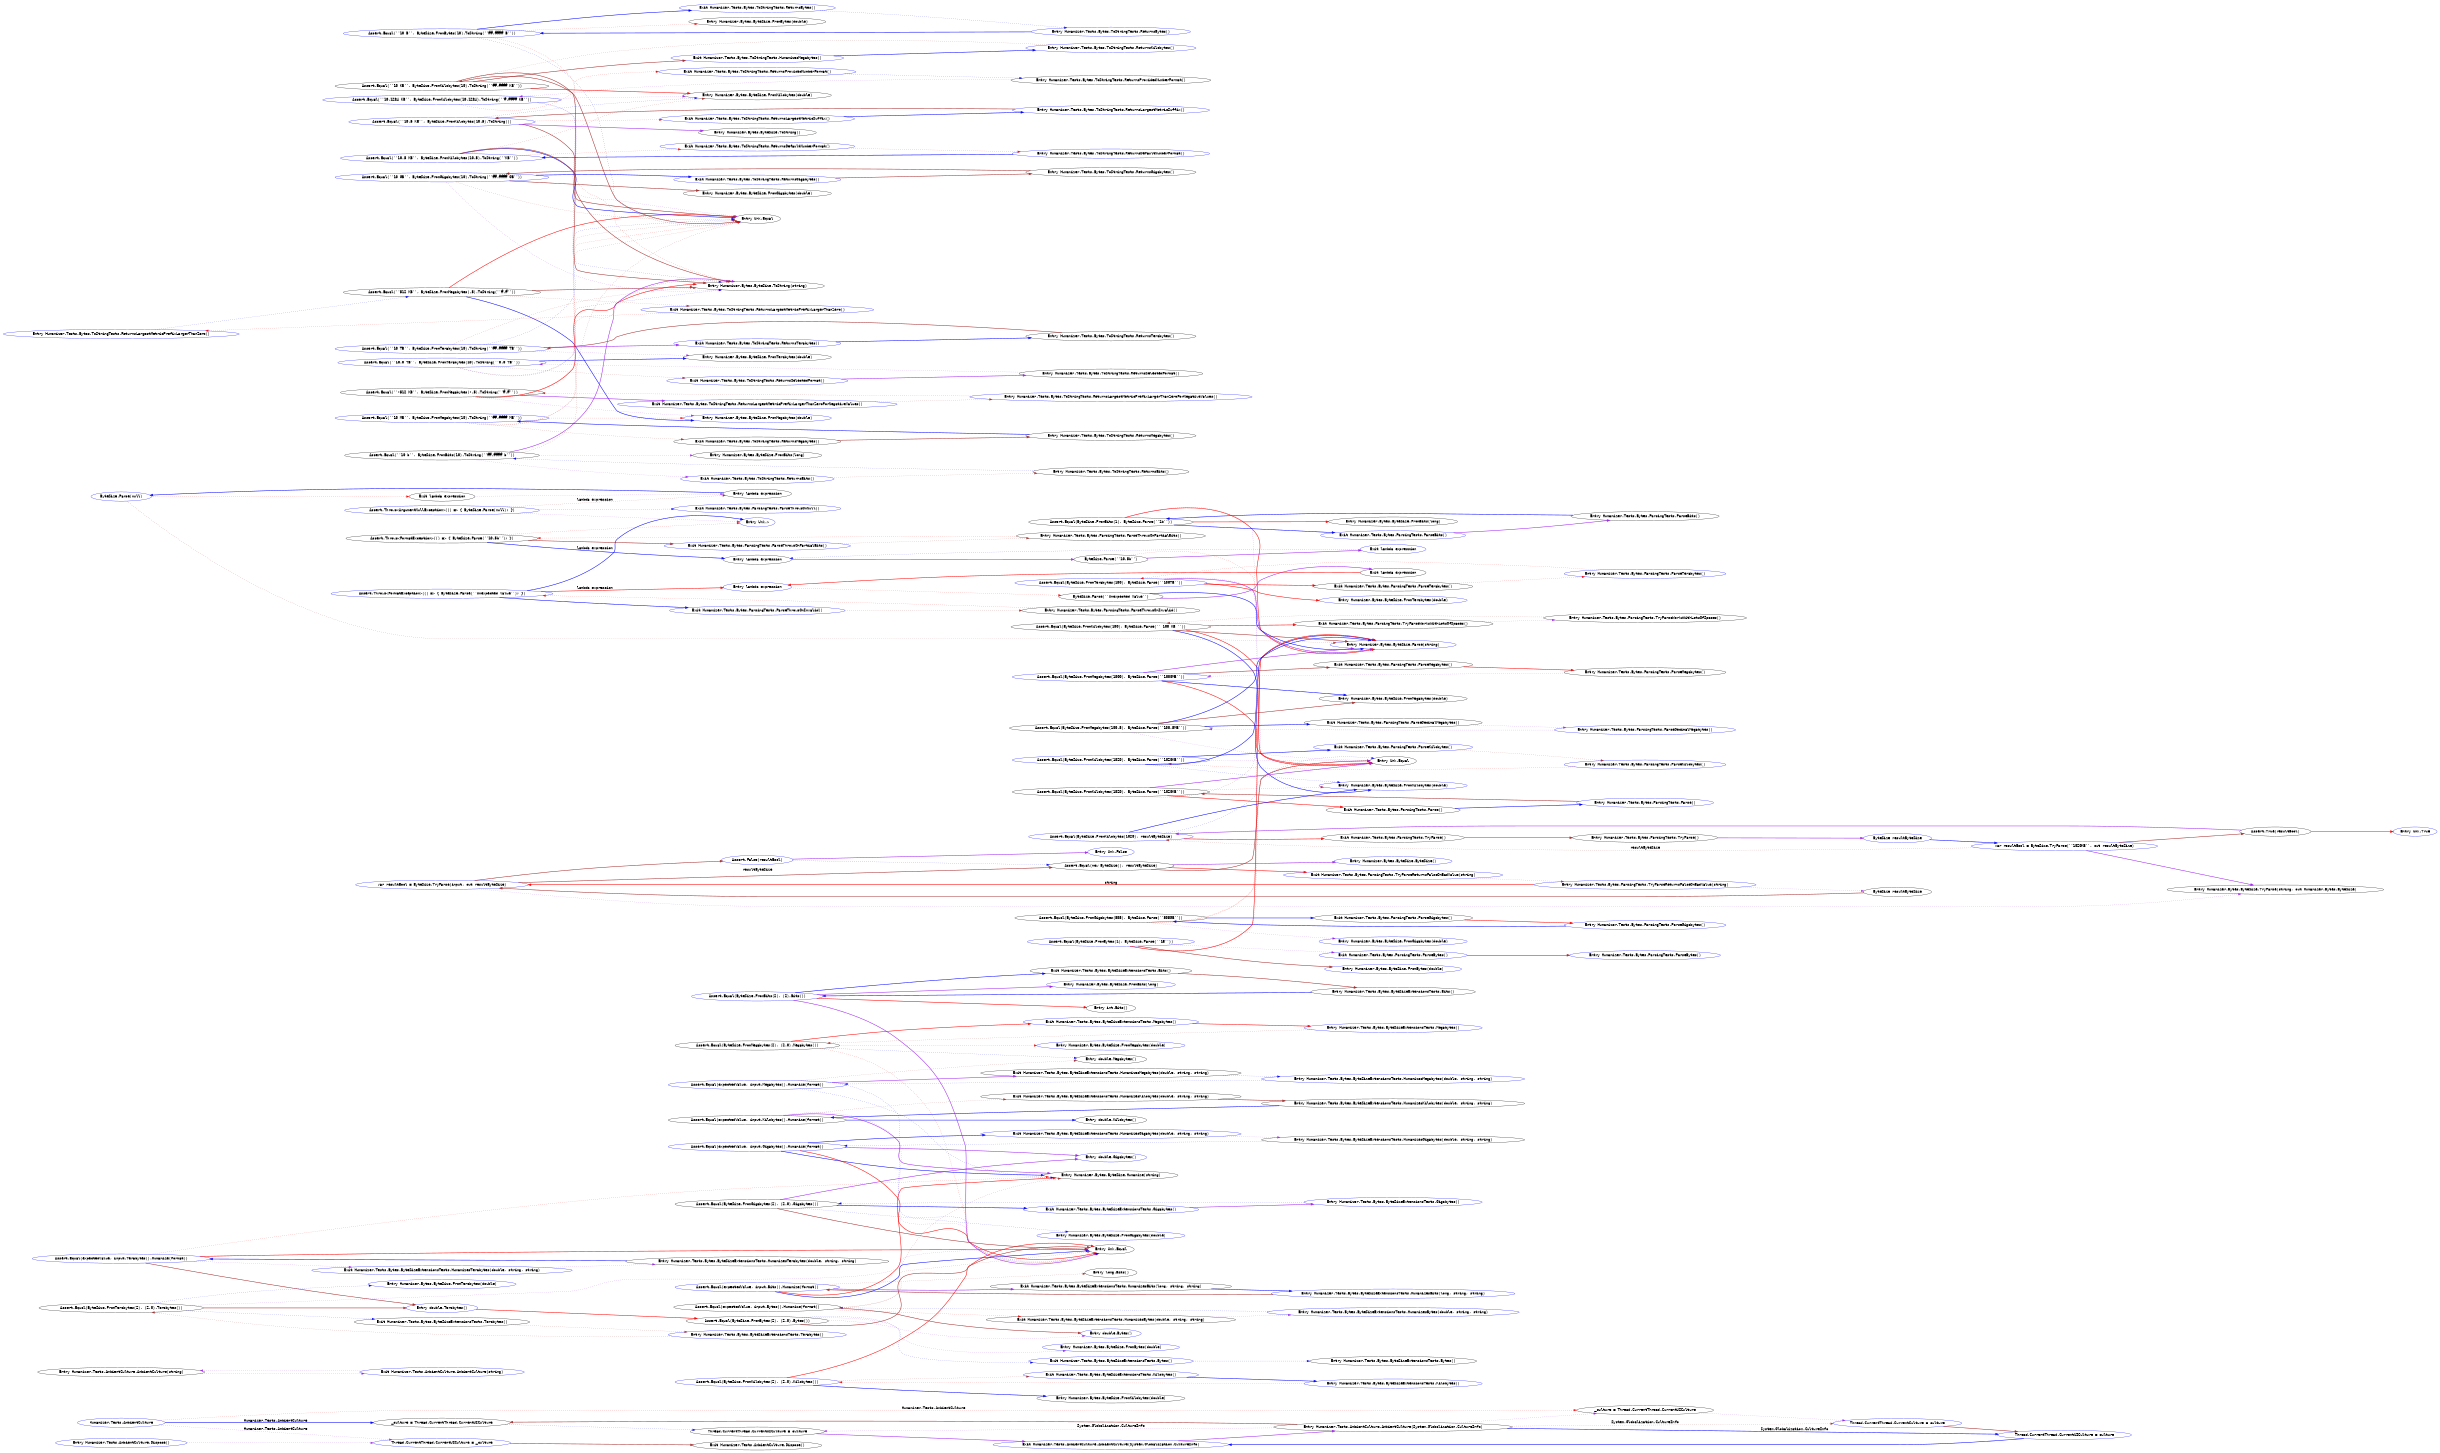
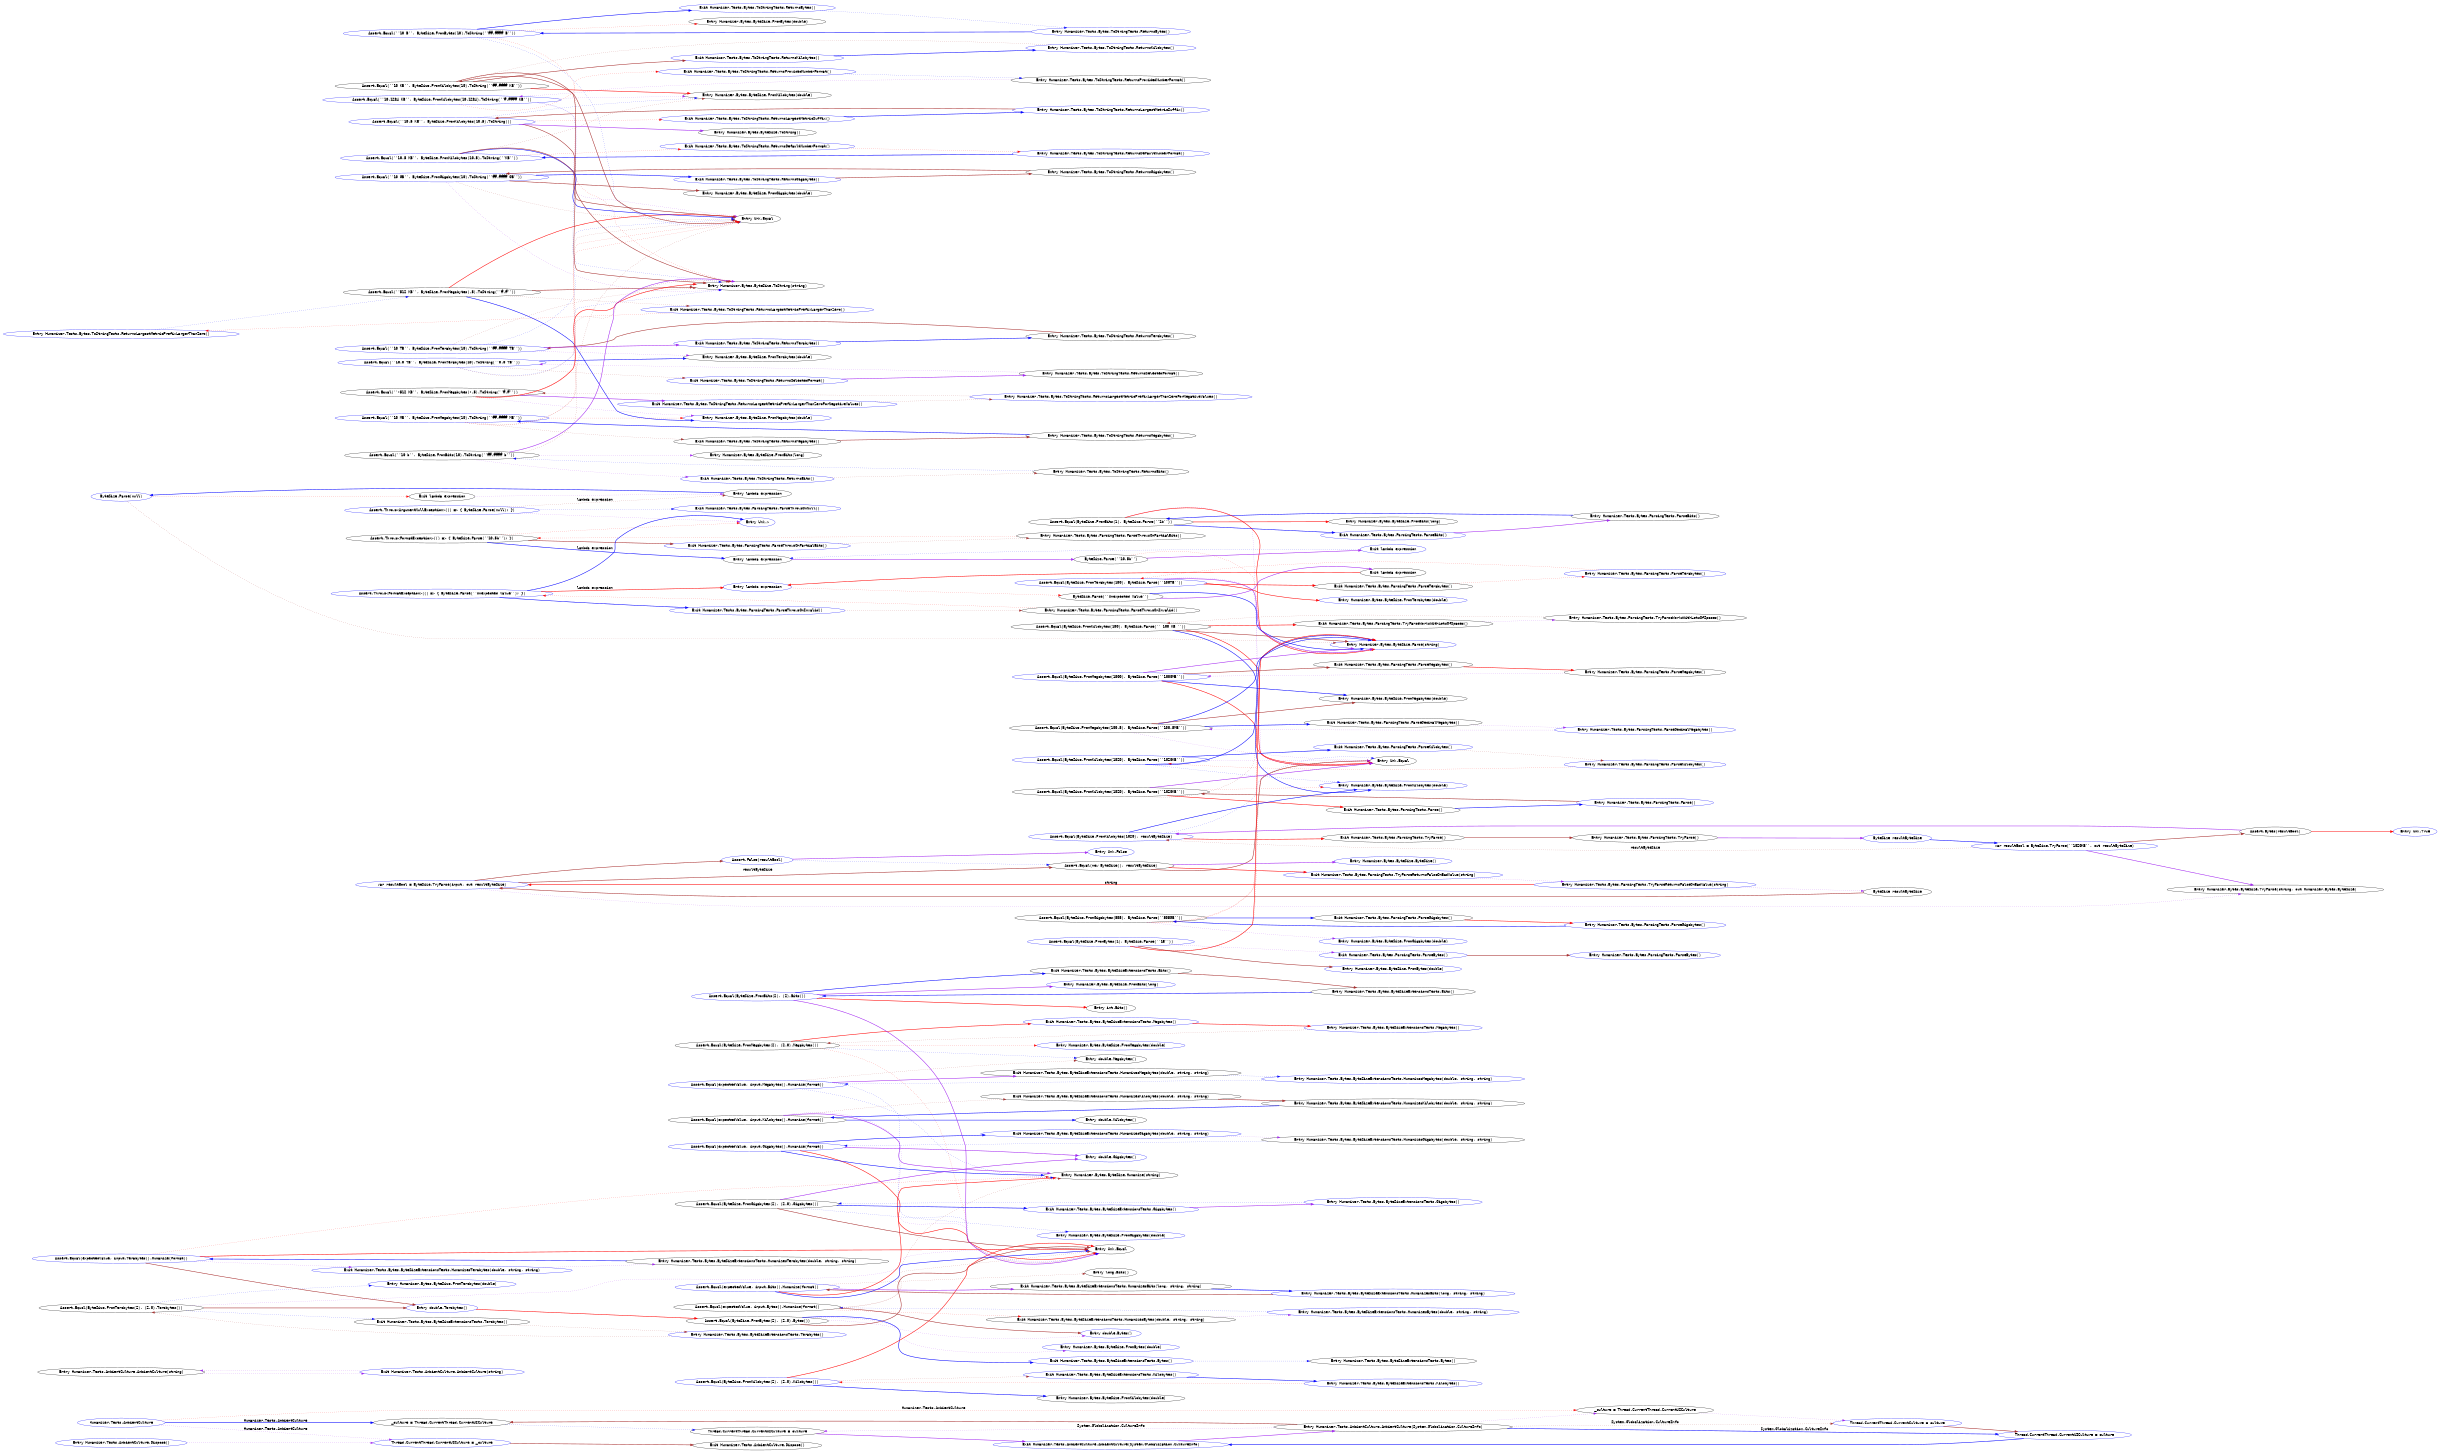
(757, 58) -> (757, 58)
(2275, 832) -> (2275, 832)
(905, 1354) -> (905, 1354)
